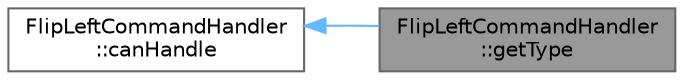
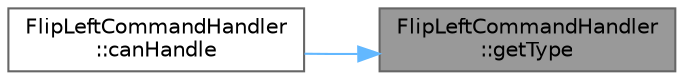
(353, 26) -> (331, 54)
